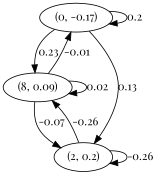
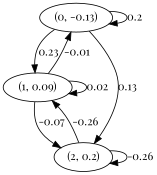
(76, 18) -> (76, 18)
(38, 87) -> (38, 87)
